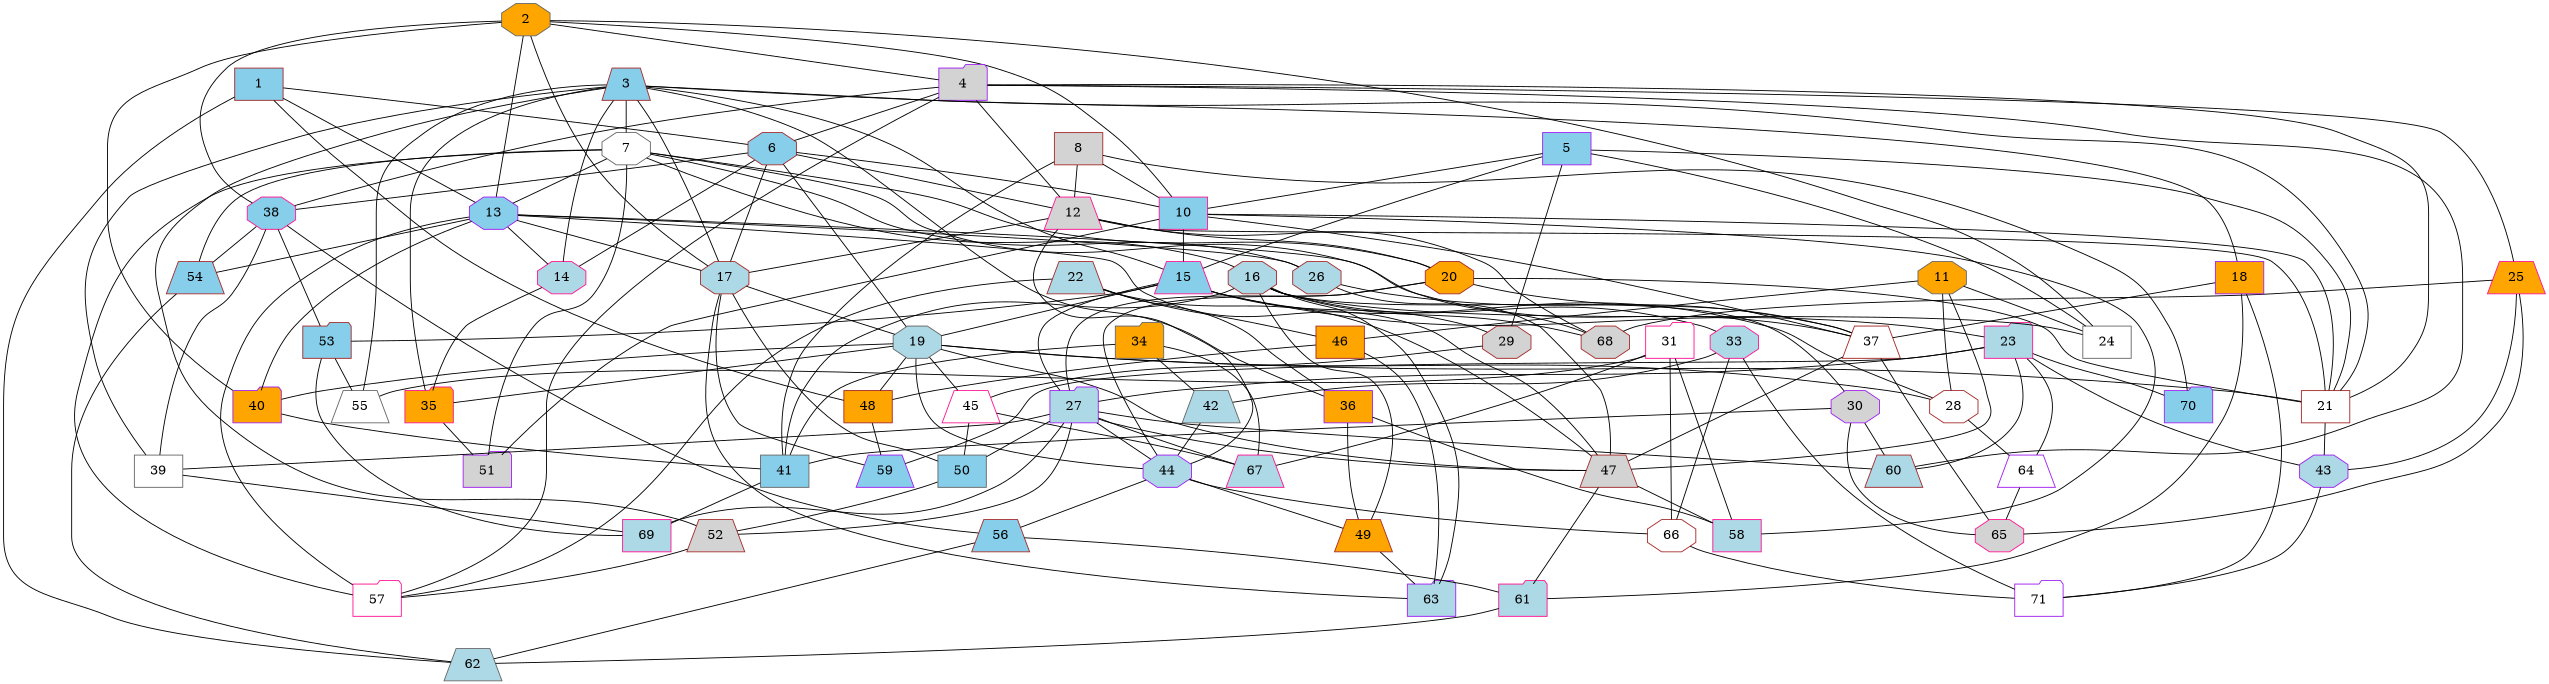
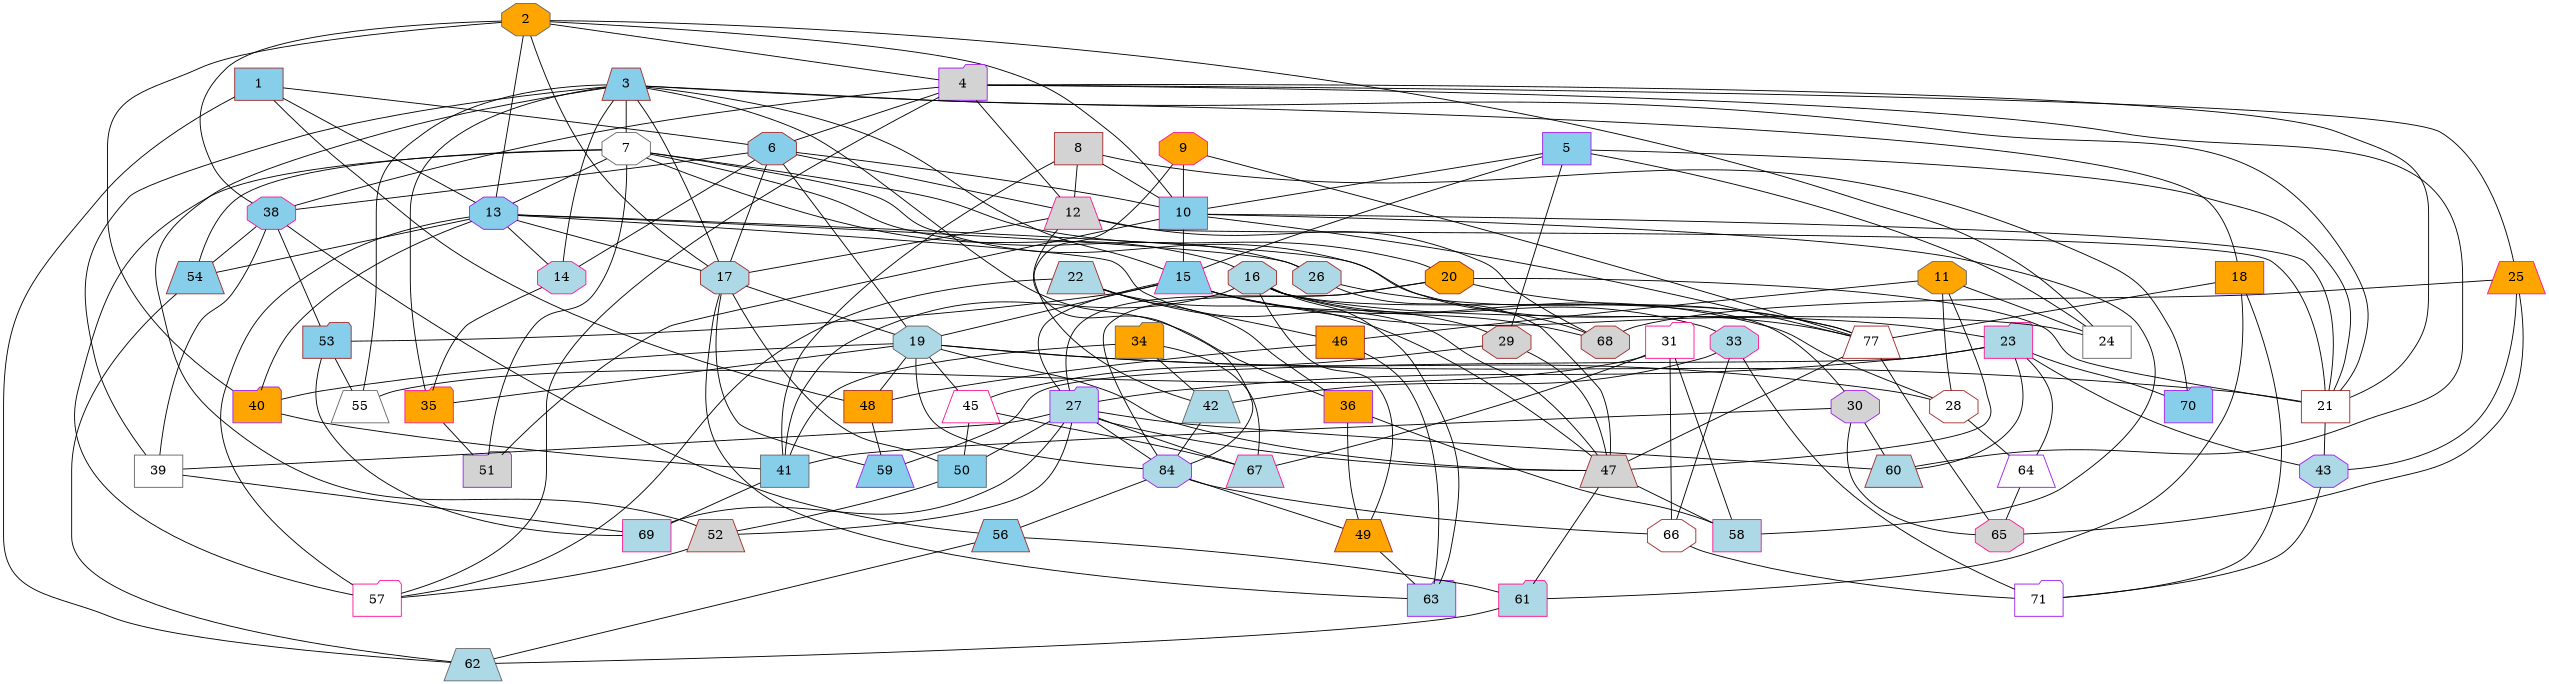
none -> (1183, 149)
(1265, 240) -> none
(1871, 342) -> (1871, 342)
none -> (1581, 392)
(1167, 471) -> (1167, 471)
